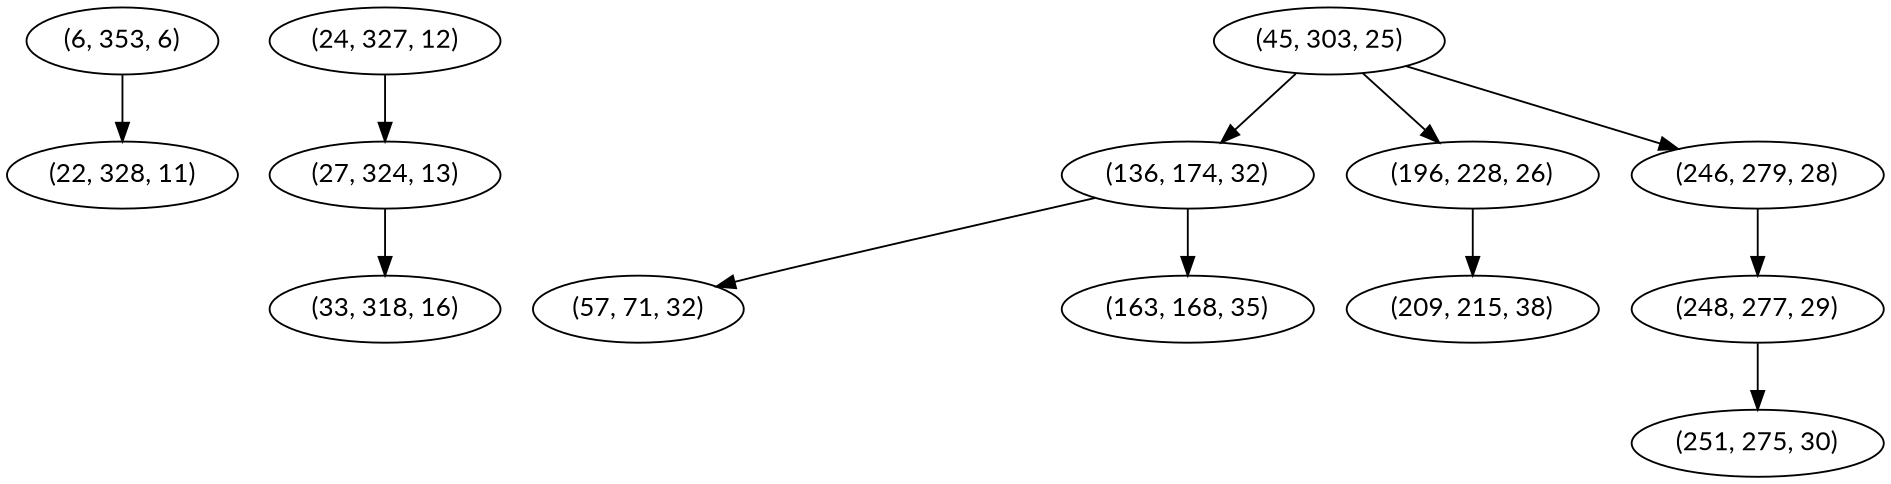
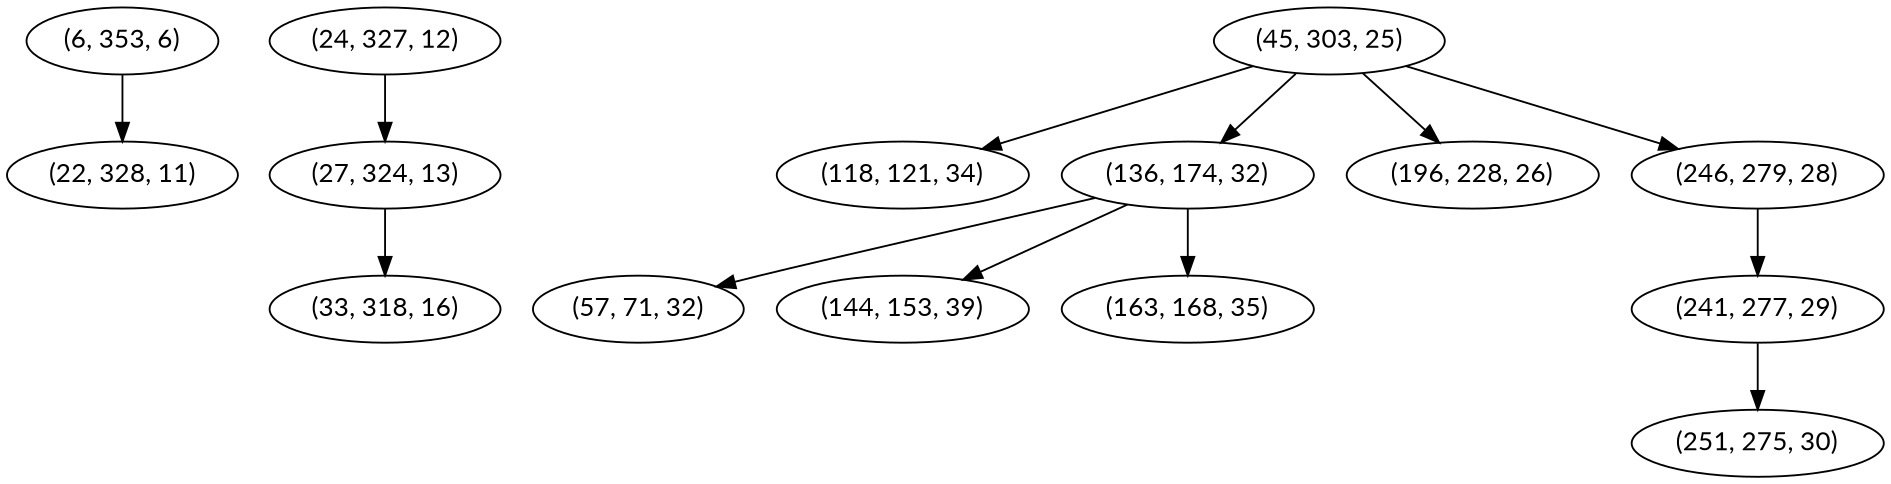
none -> (903, 175)
none -> (903, 309)
(1473, 309) -> none
(1758, 309) -> (1758, 309)
